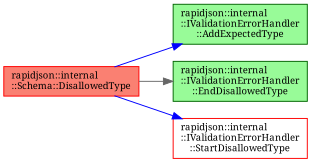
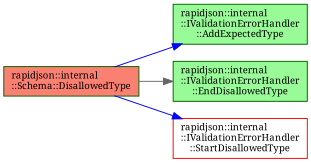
(71, 81) -> (71, 81)
